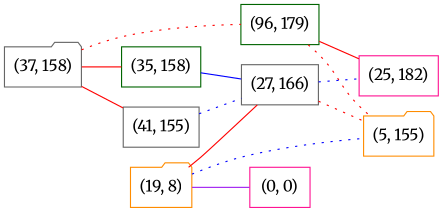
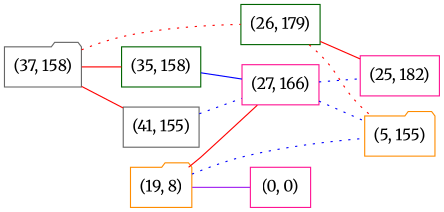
(280, 25) -> (280, 25)
(280, 85) -> (280, 85)
(341, 111) -> (342, 111)
